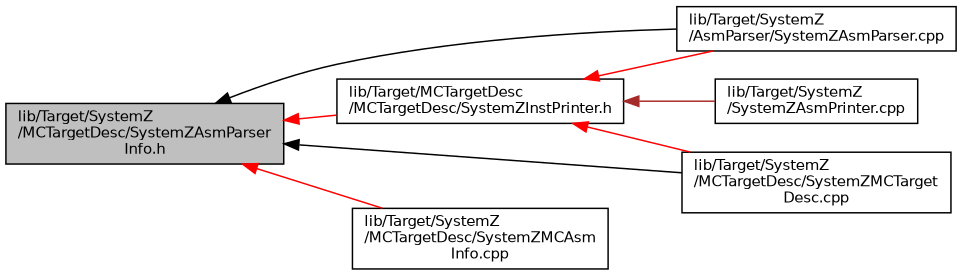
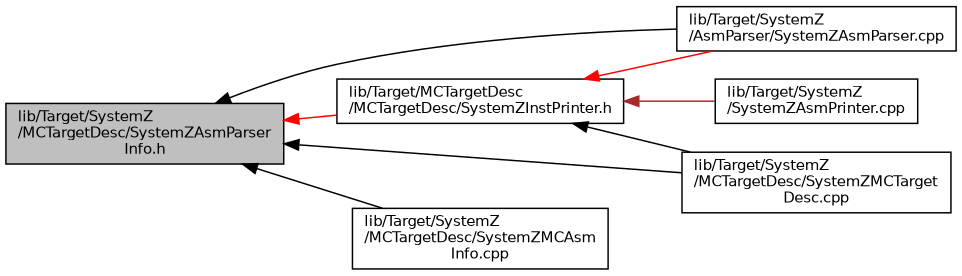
(639, 140) -> (639, 140)
(319, 188) -> (319, 188)
